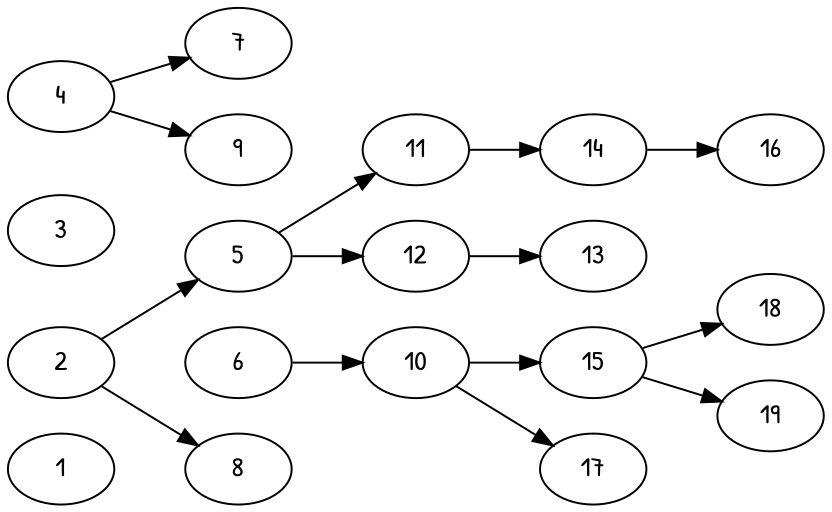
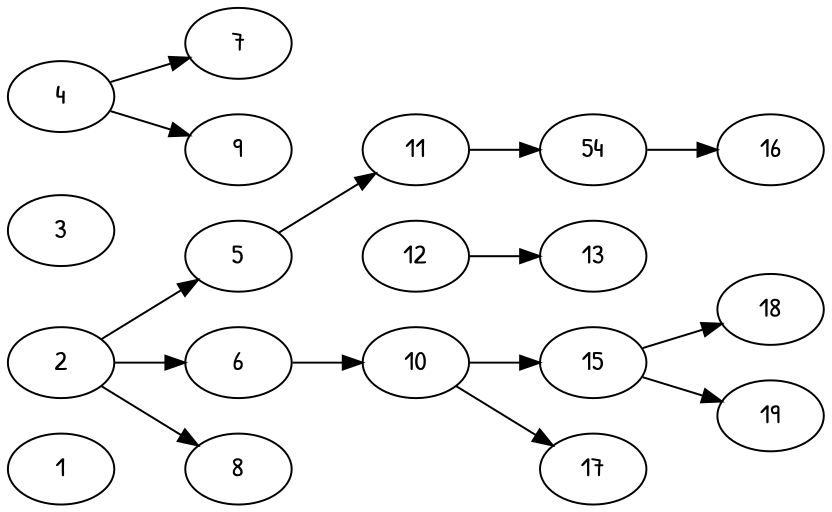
(593, 150) -> (593, 150)
(318, 256) -> none
none -> (140, 363)
